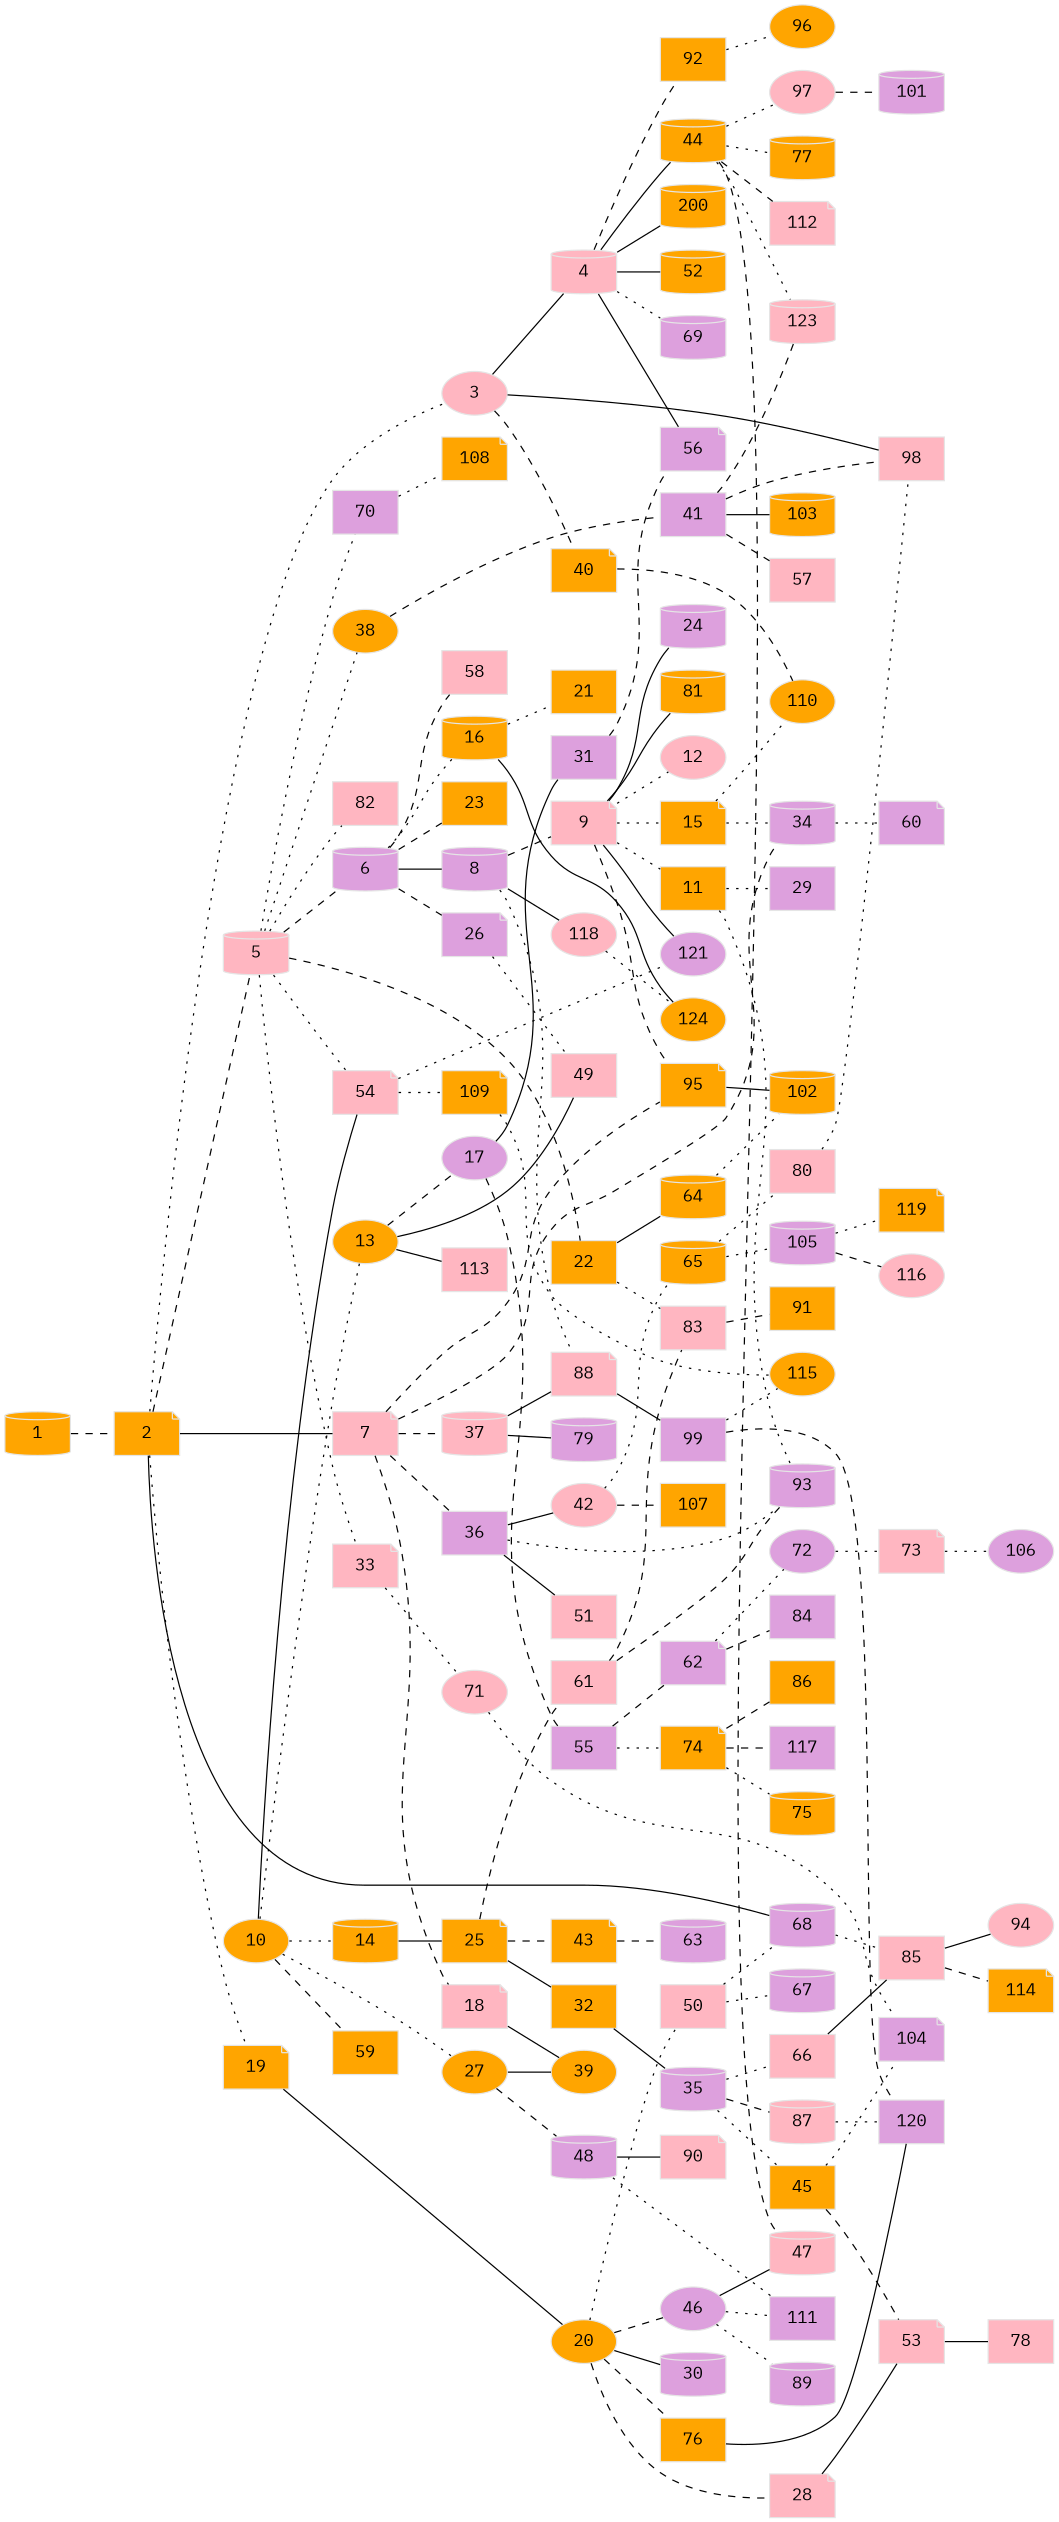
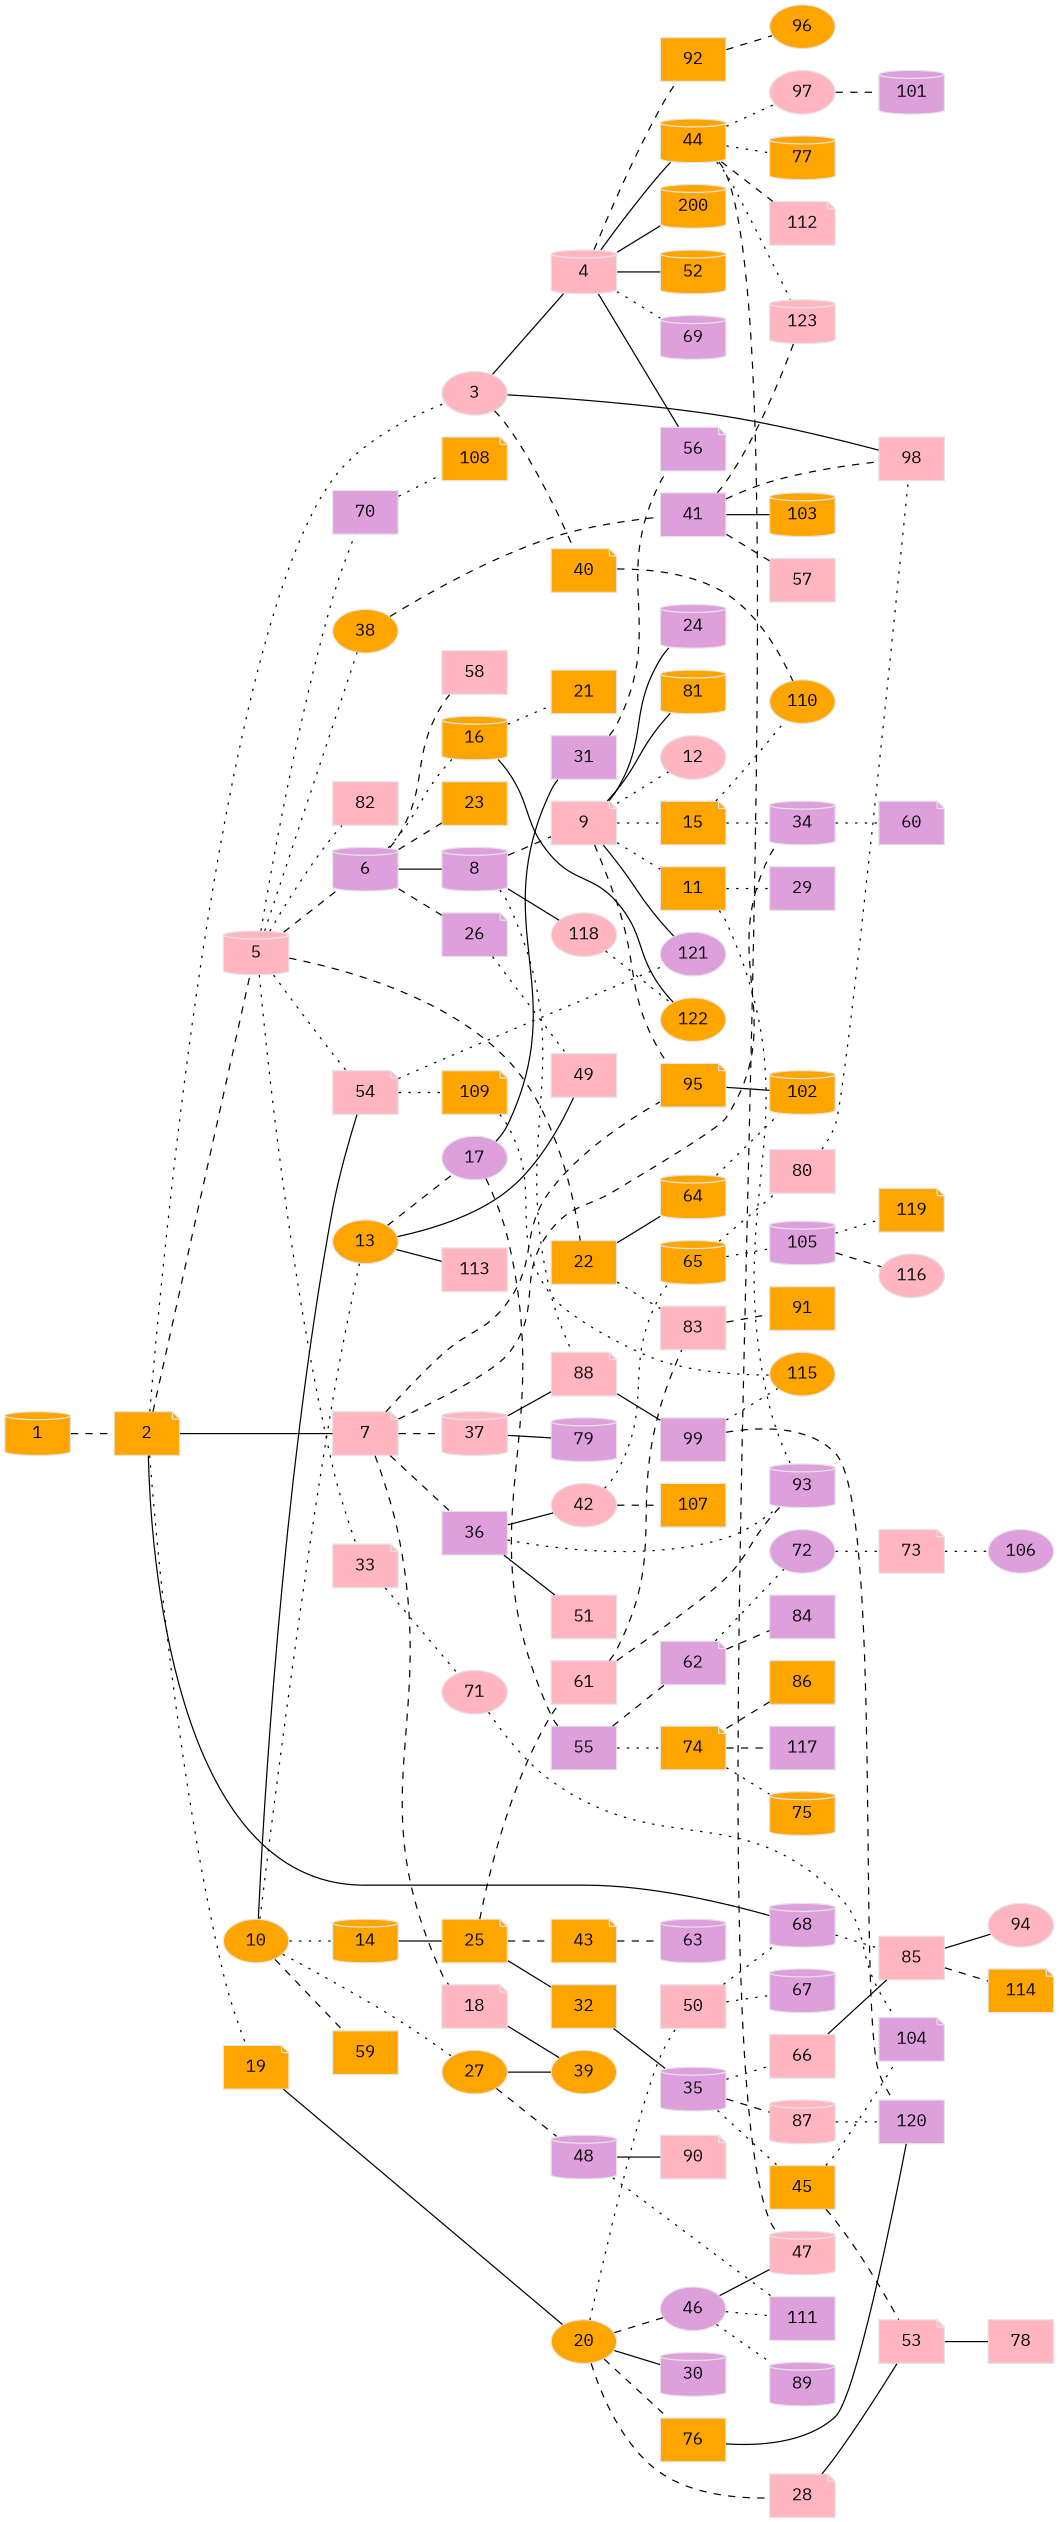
(749, 43) -> (749, 43)
(693, 1020) -> (693, 1020)
